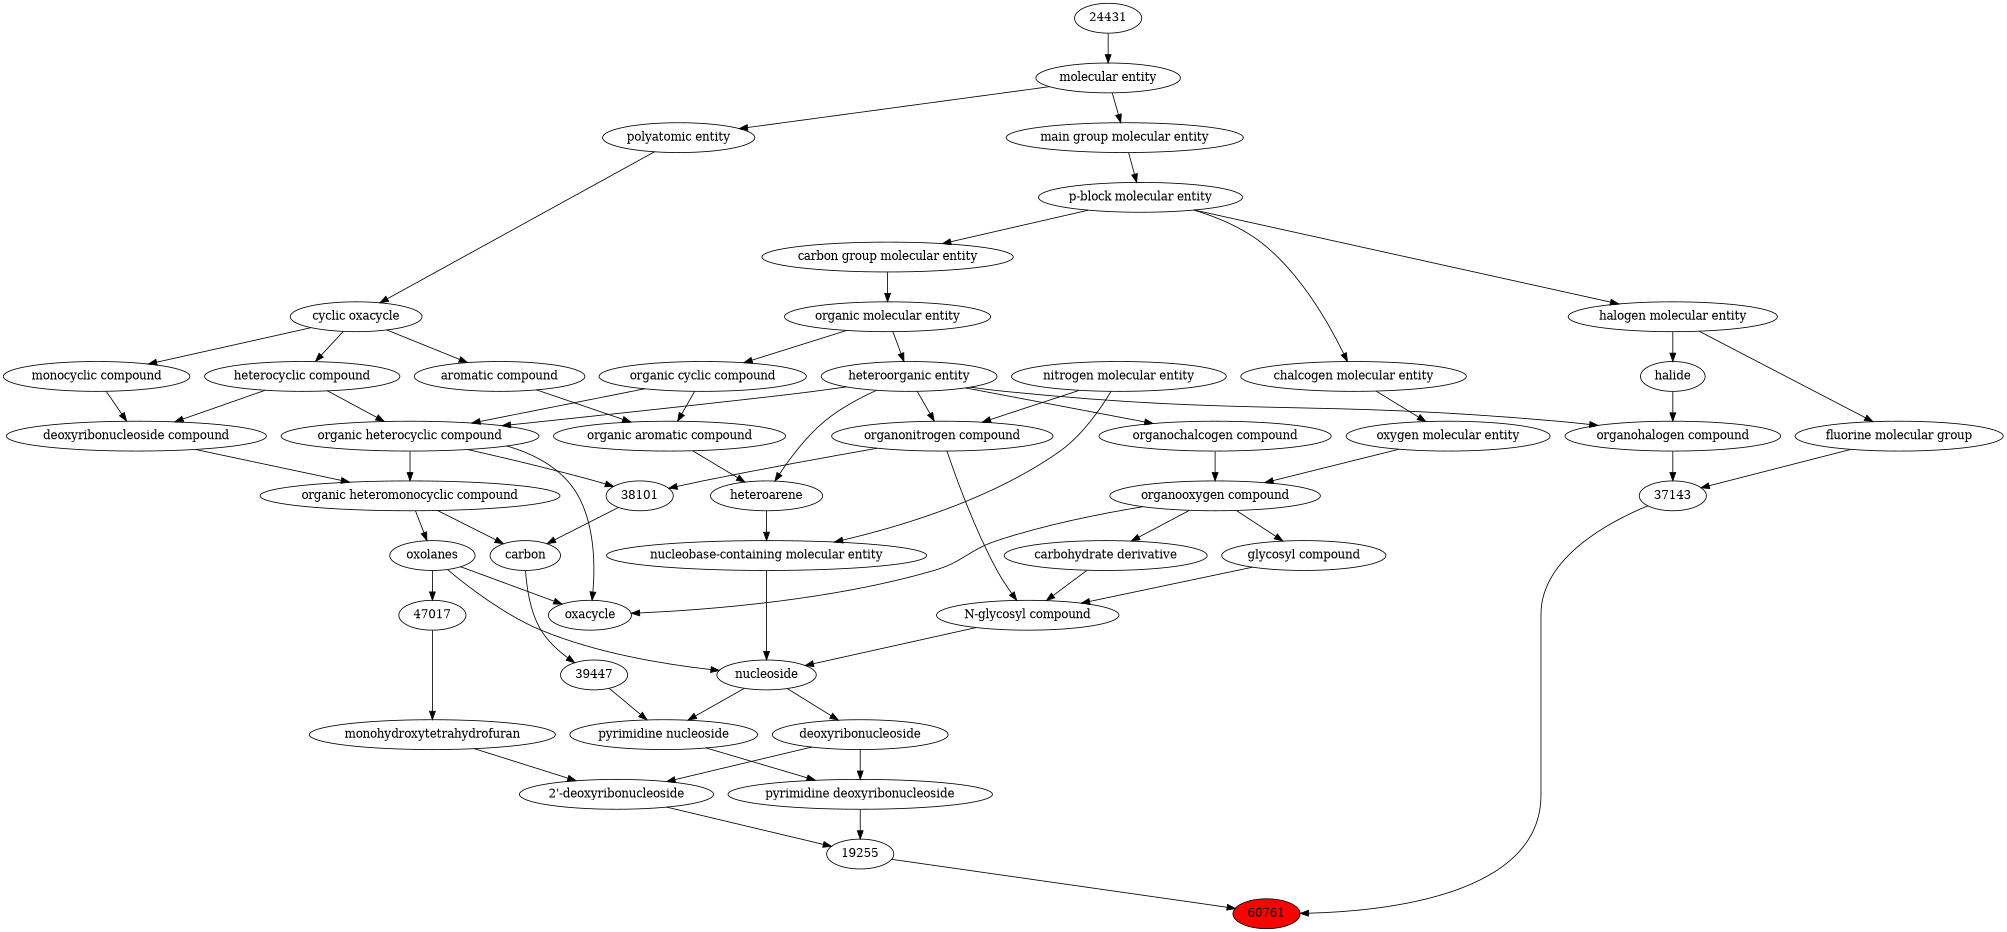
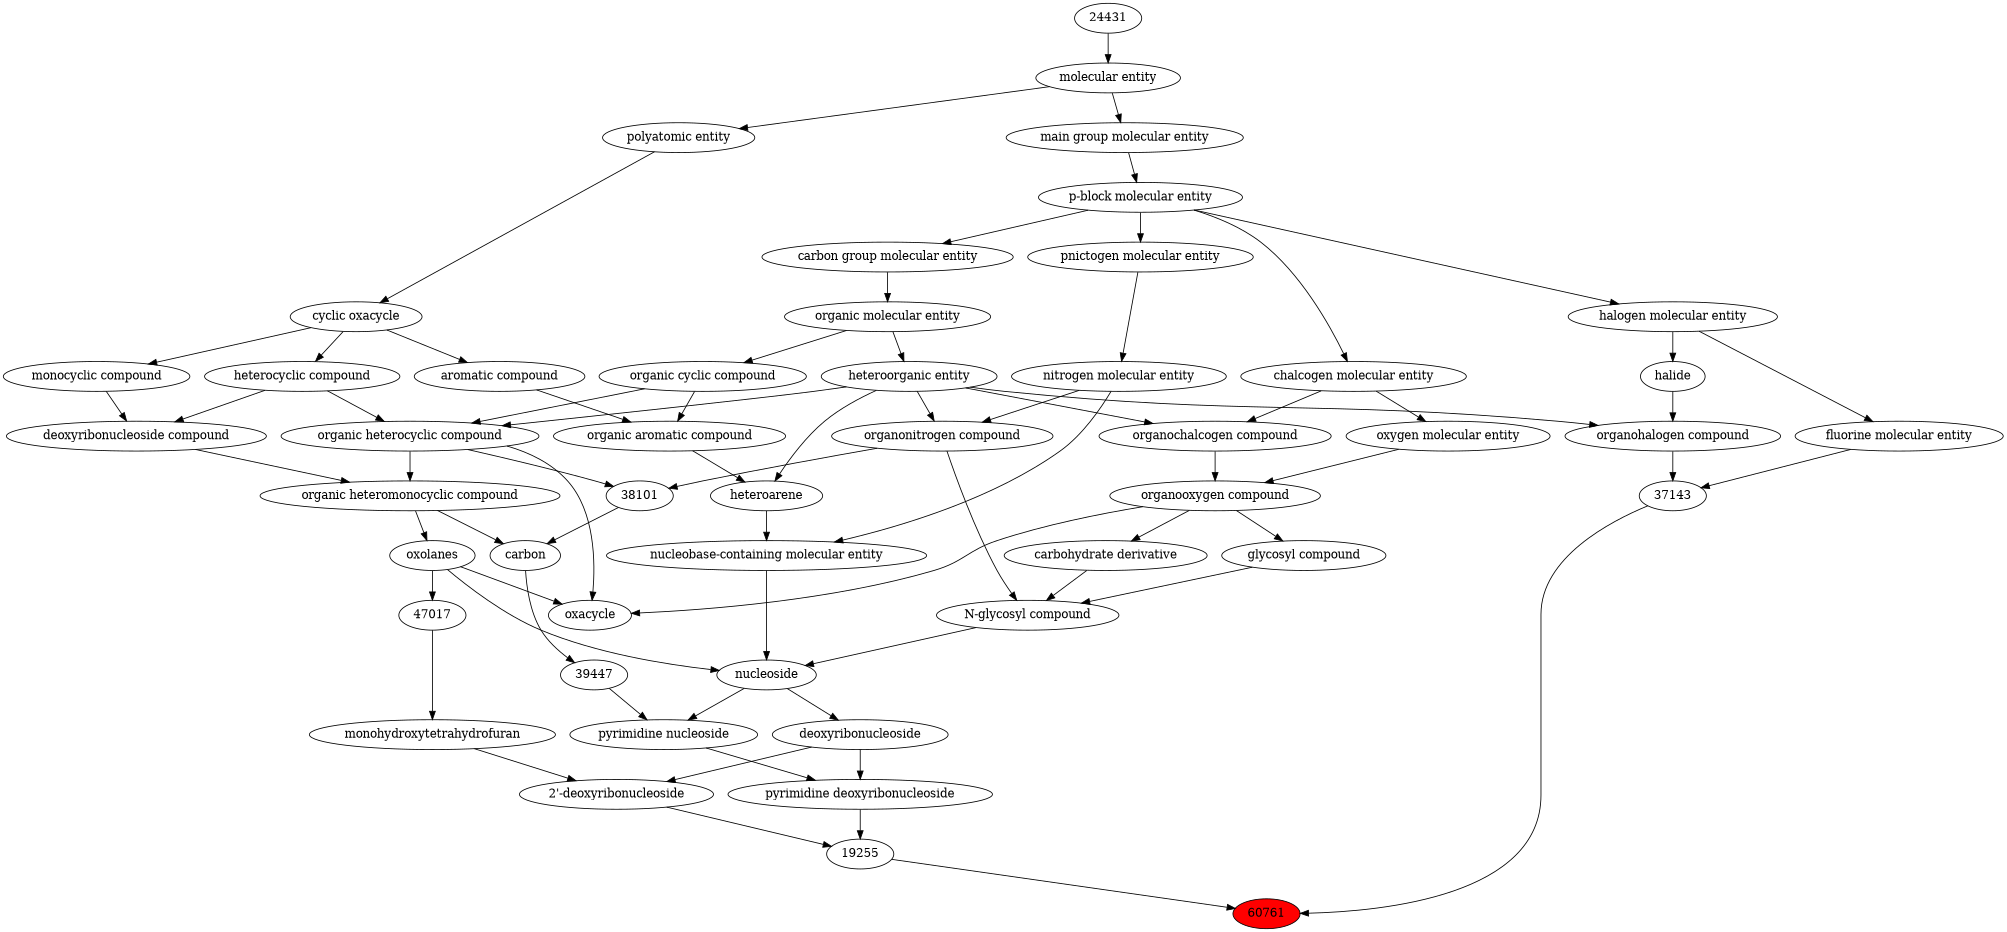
none -> (1141, 257)
none -> (1293, 403)
(1899, 436) -> (1899, 436)
